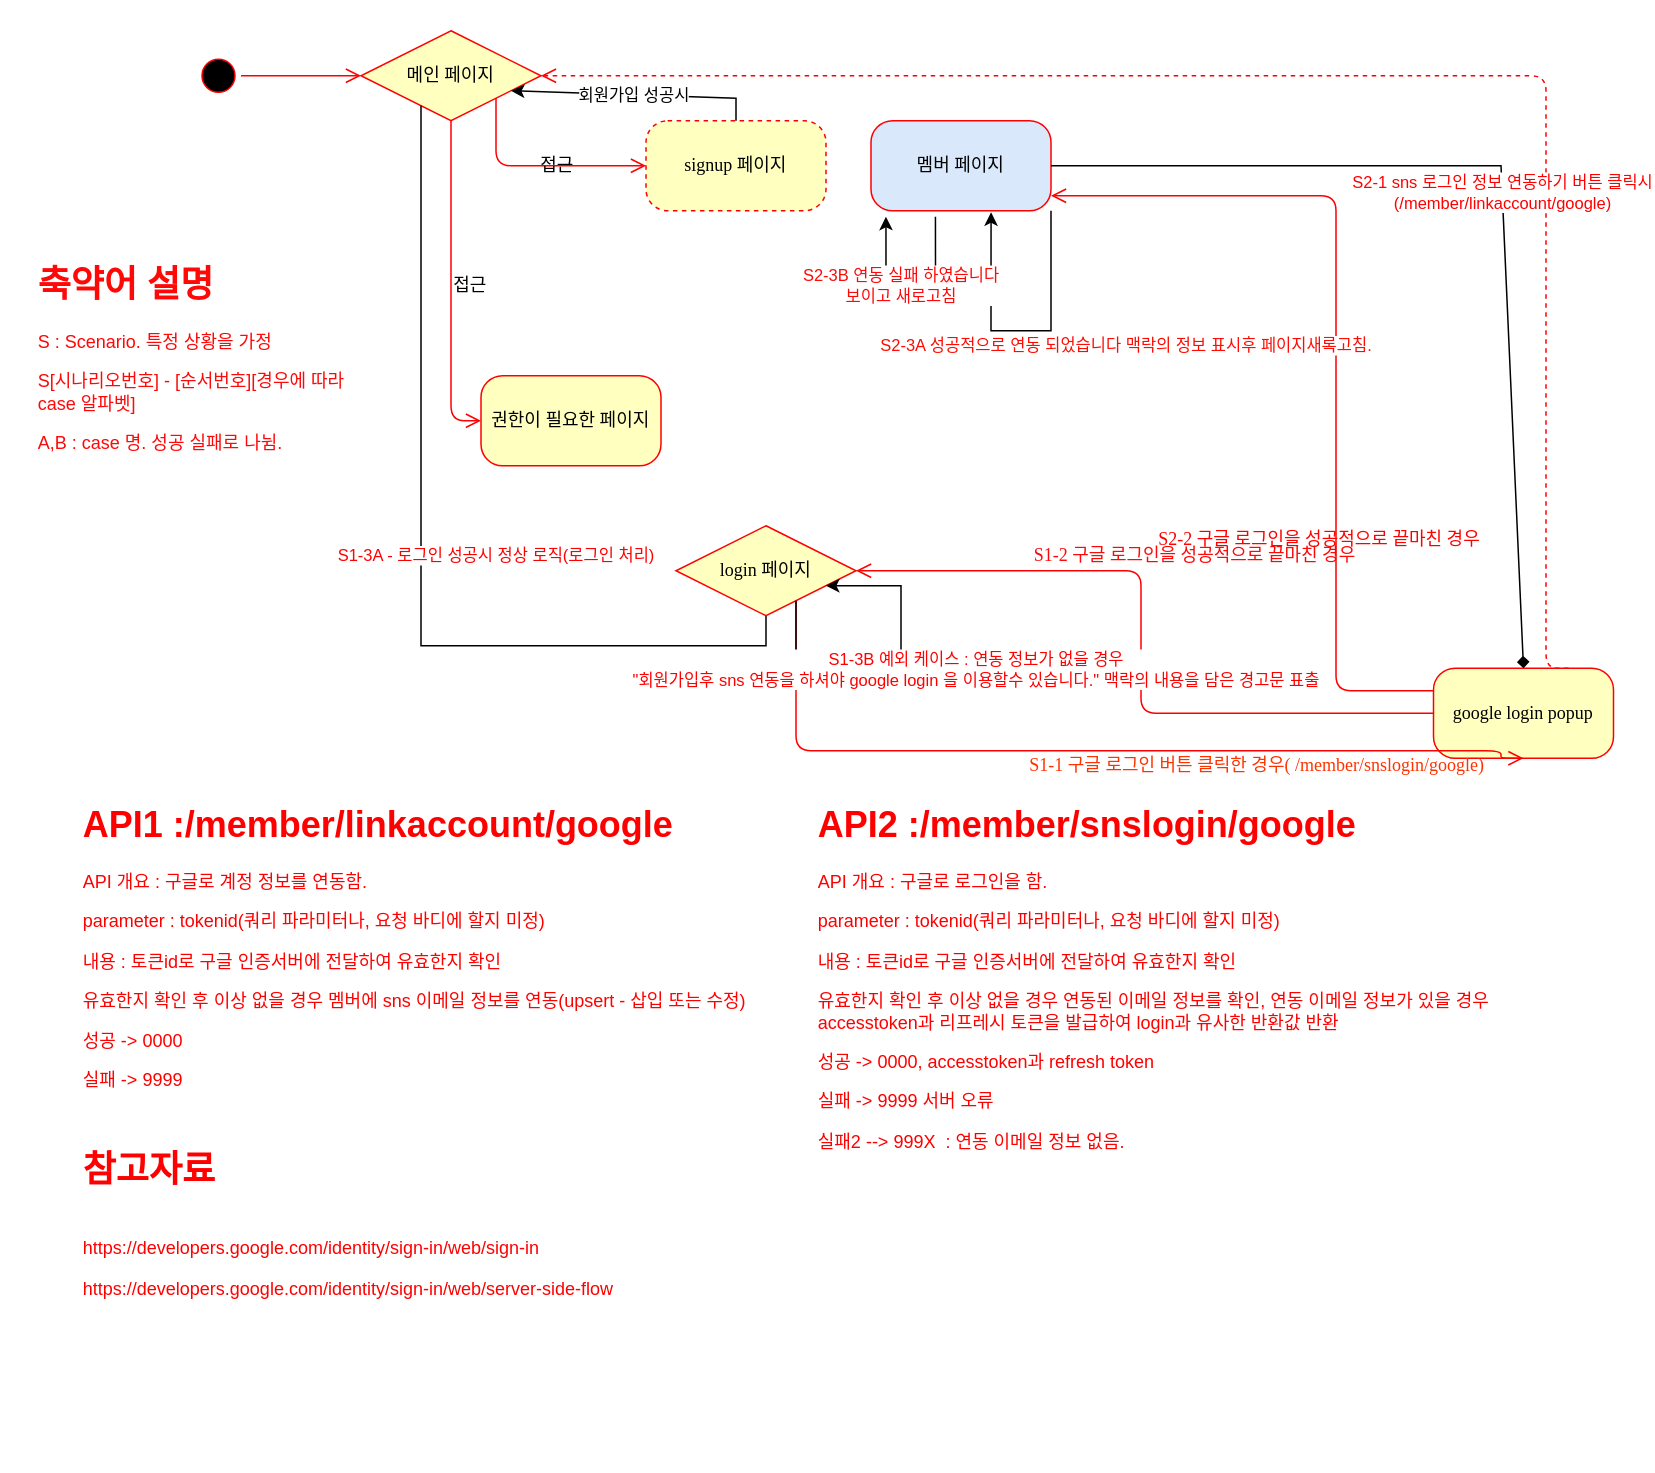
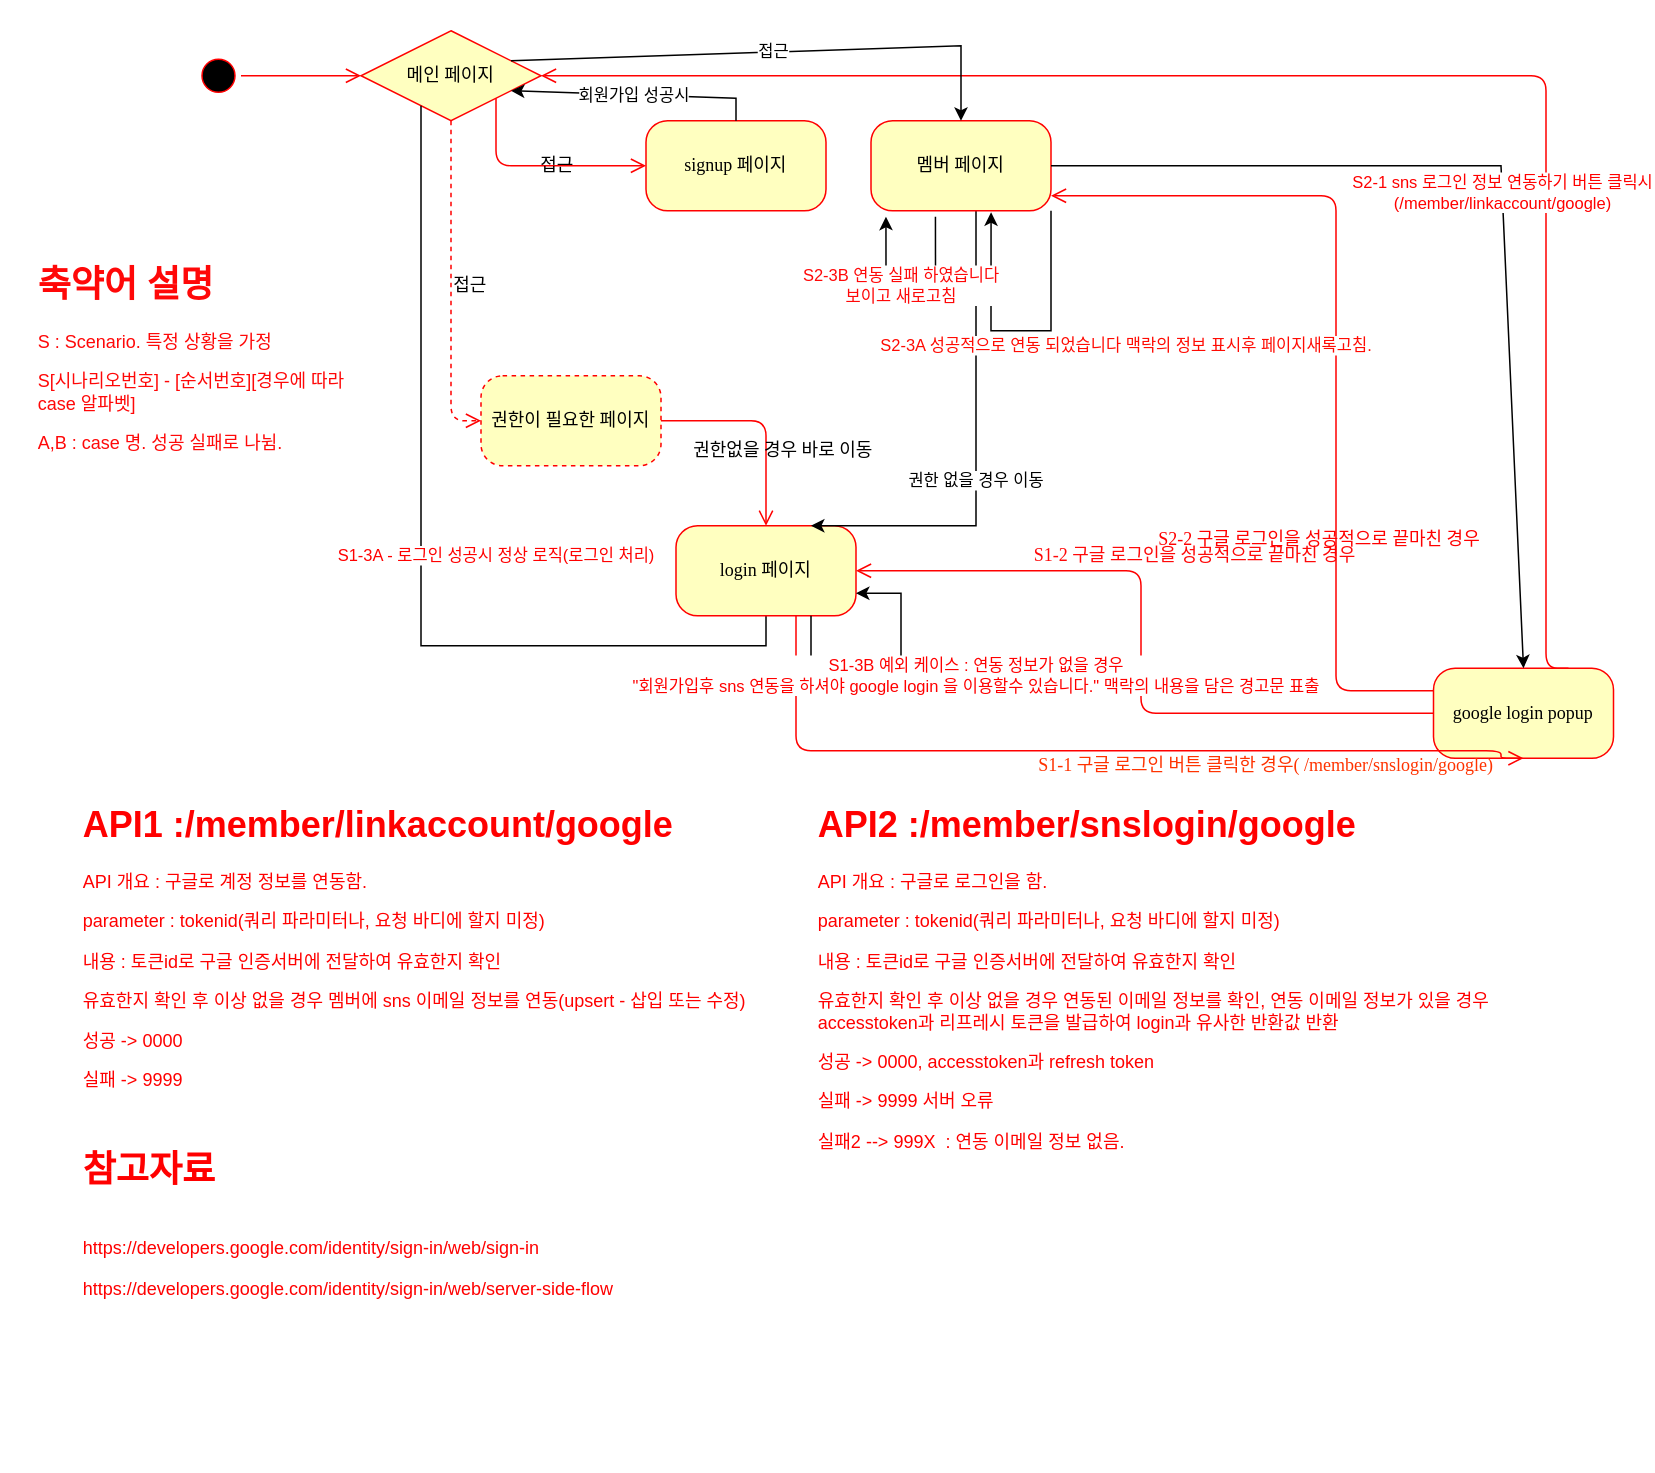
none -> (768, 52)
(1087, 76) -> (1087, 76)
(736, 166) -> (736, 166)
(961, 166) -> (961, 166)
(451, 280) -> (451, 280)
(571, 421) -> (571, 421)
none -> (760, 423)
none -> (917, 526)
(766, 571) -> (766, 571)
(1523, 655) -> (1523, 656)
